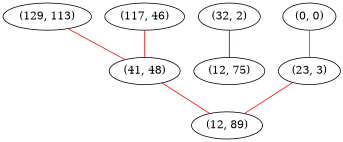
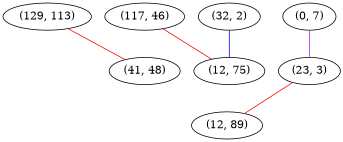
(309, 17) -> (309, 17)
(145, 44) -> (187, 44)
(186, 98) -> none
